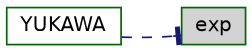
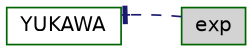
(147, 37) -> (156, 15)
